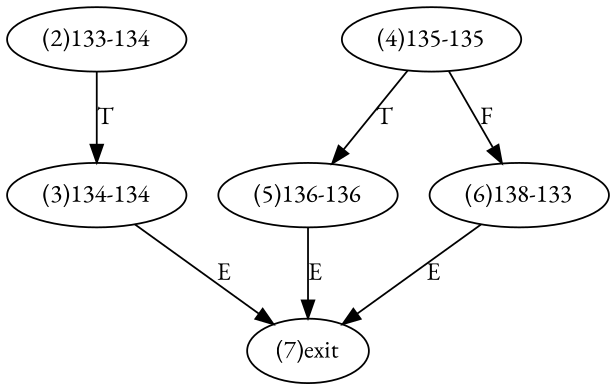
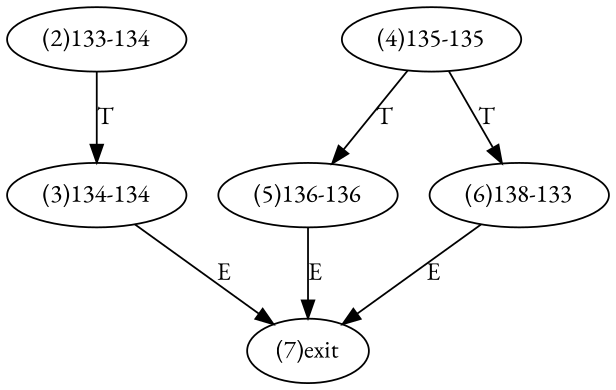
(487, 117) -> (487, 117)
